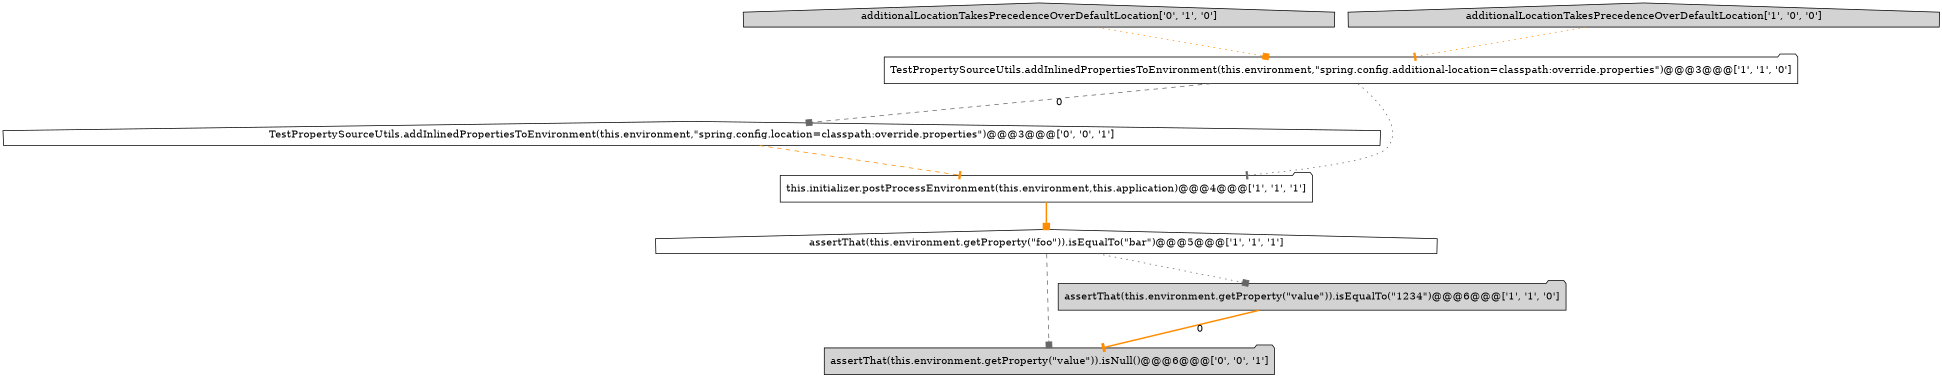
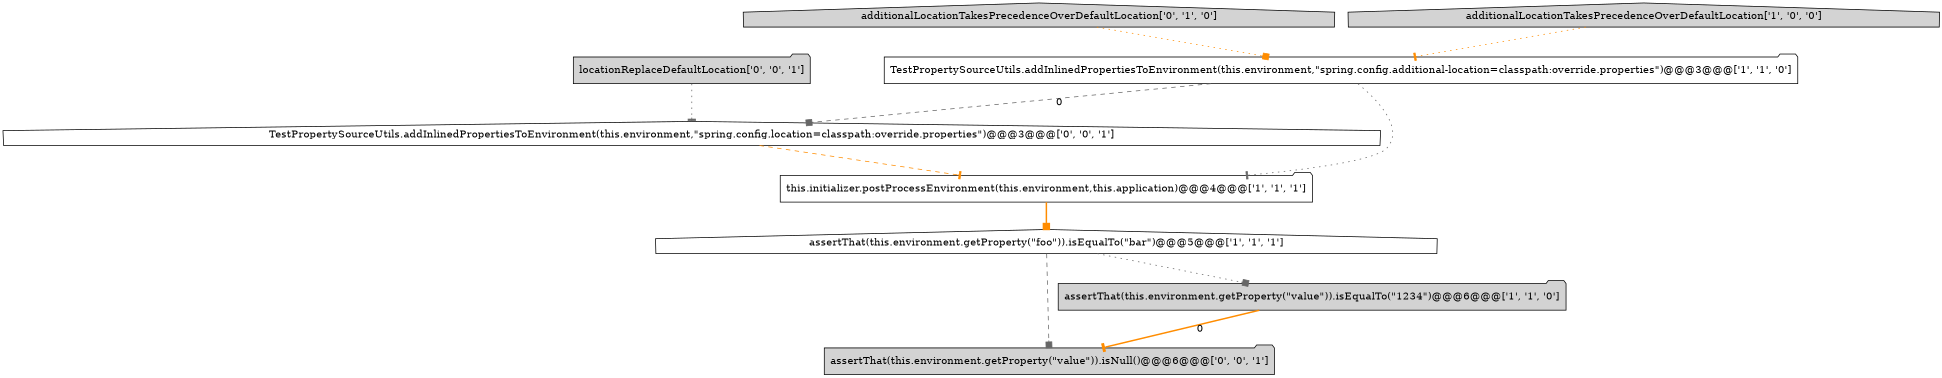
none -> (692, 70)
